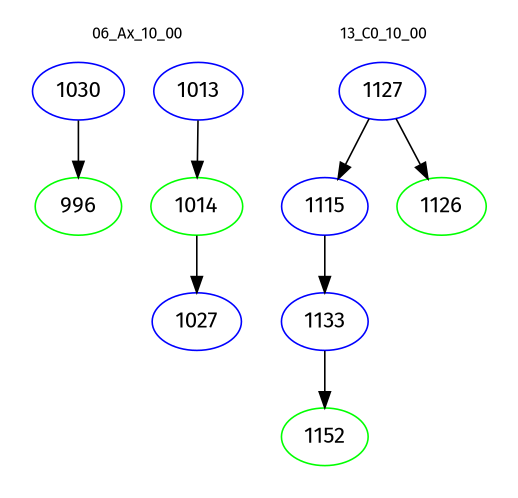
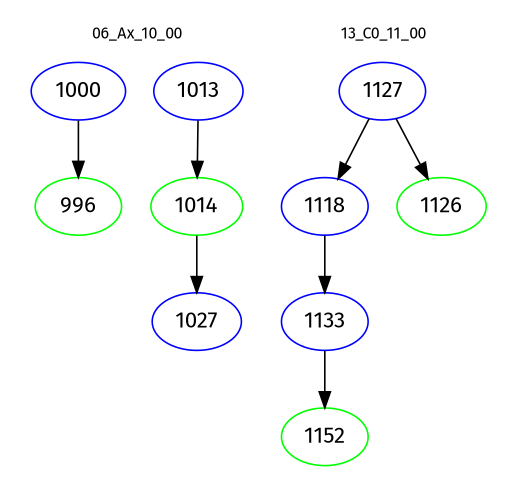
(384, 34) -> (384, 34)
(78, 91) -> (78, 91)
(325, 206) -> (325, 206)
